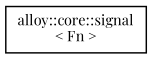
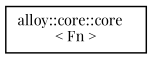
(76, 30) -> (76, 30)
